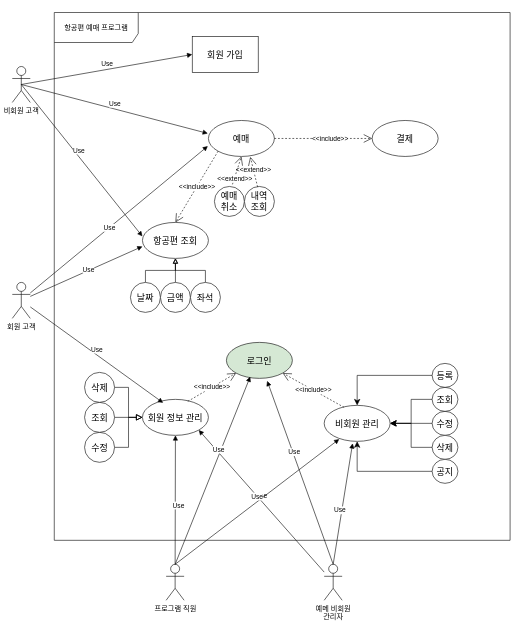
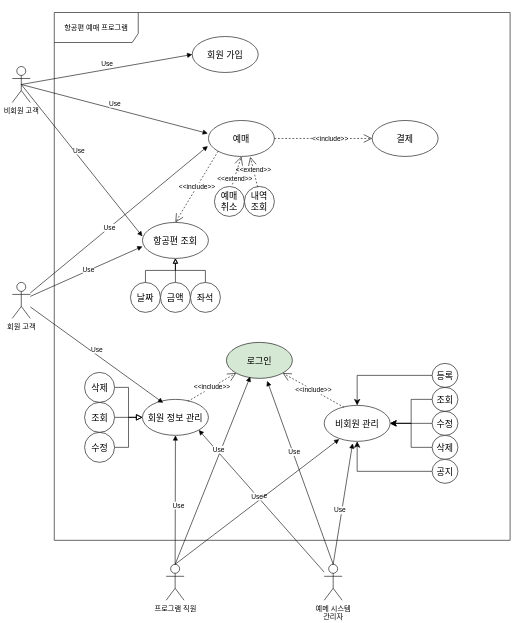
(225, 54) -> (225, 54)
(334, 613) -> (334, 613)
